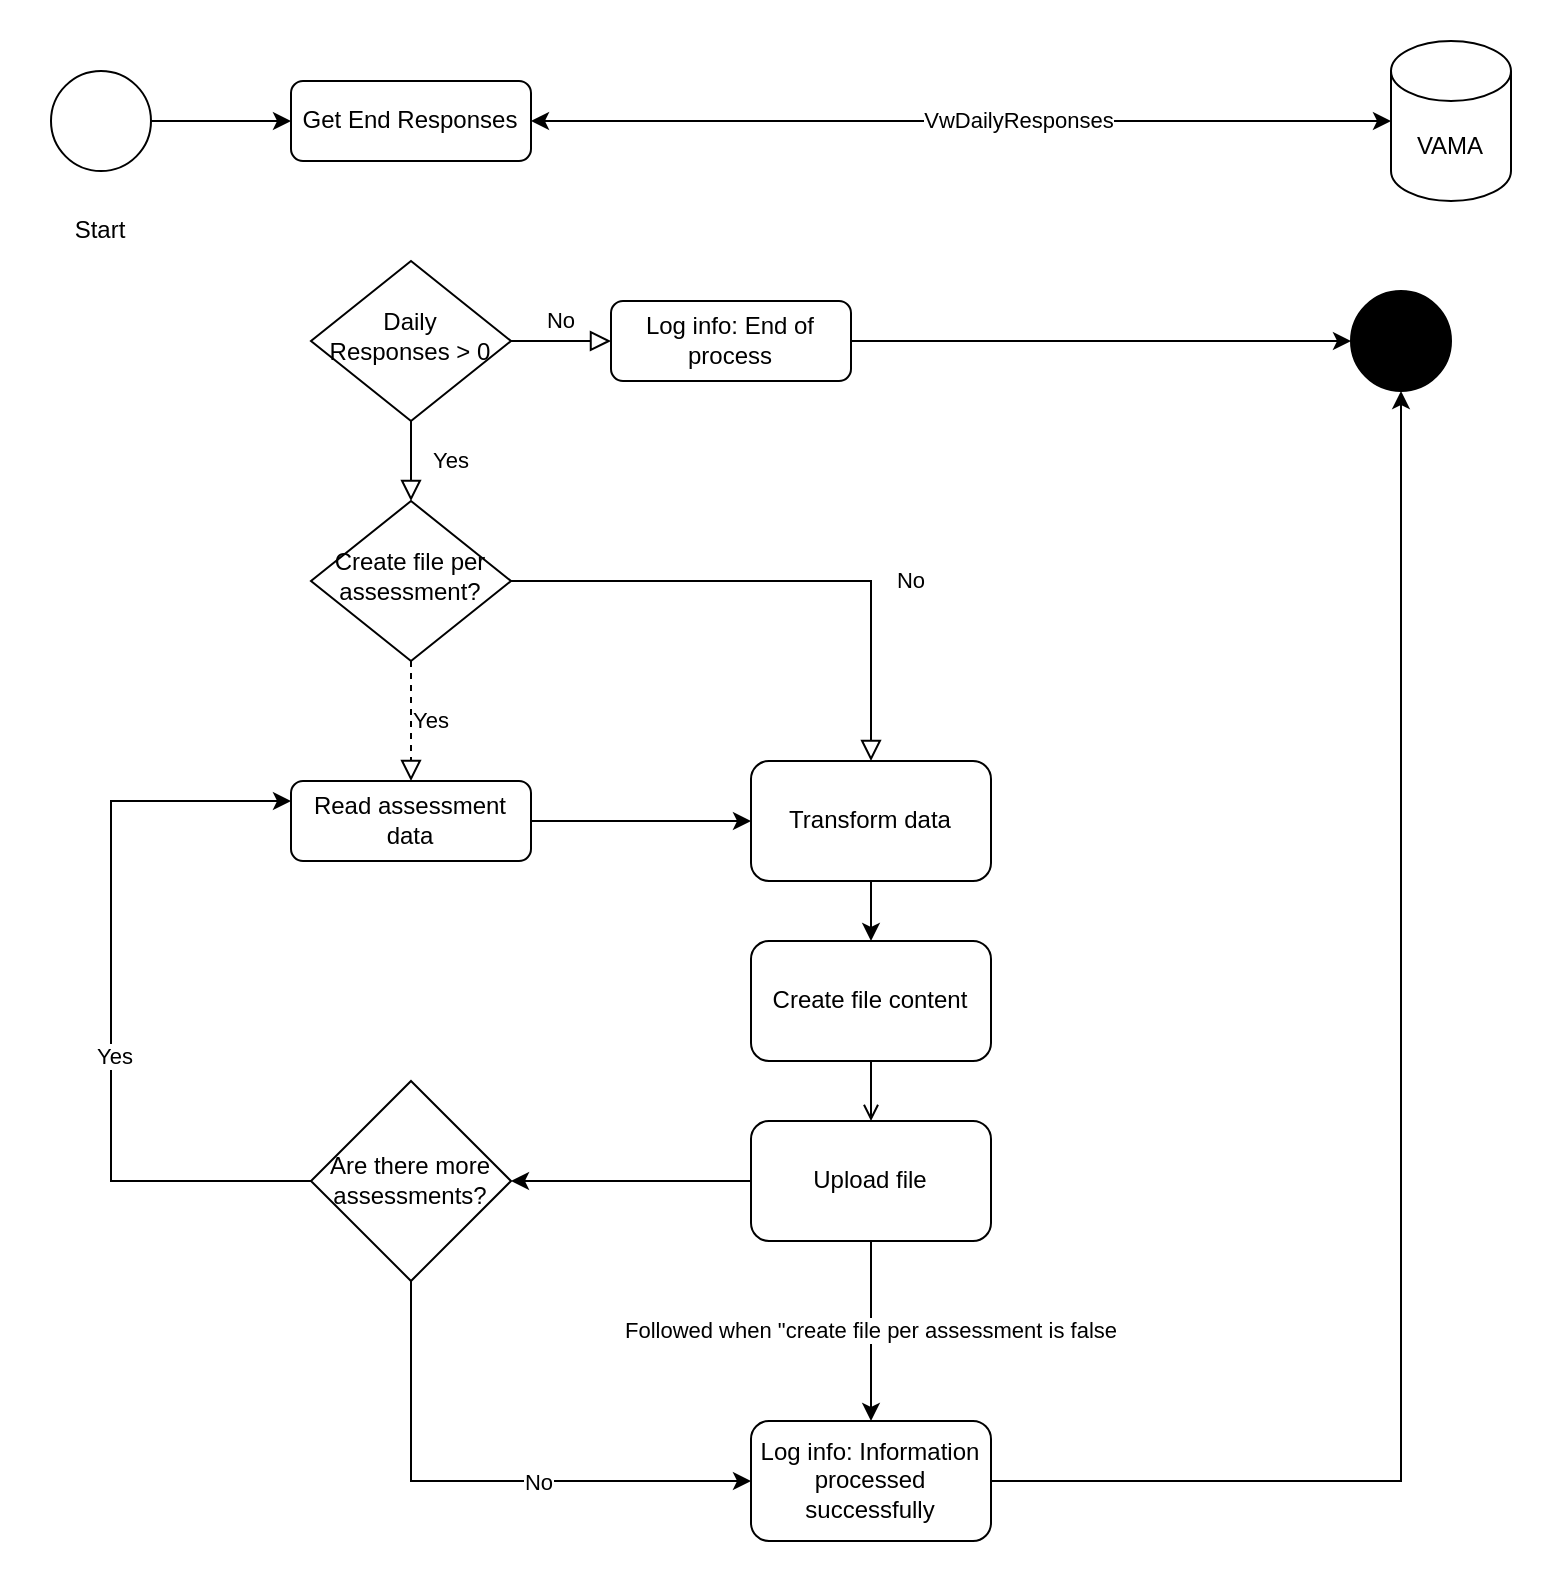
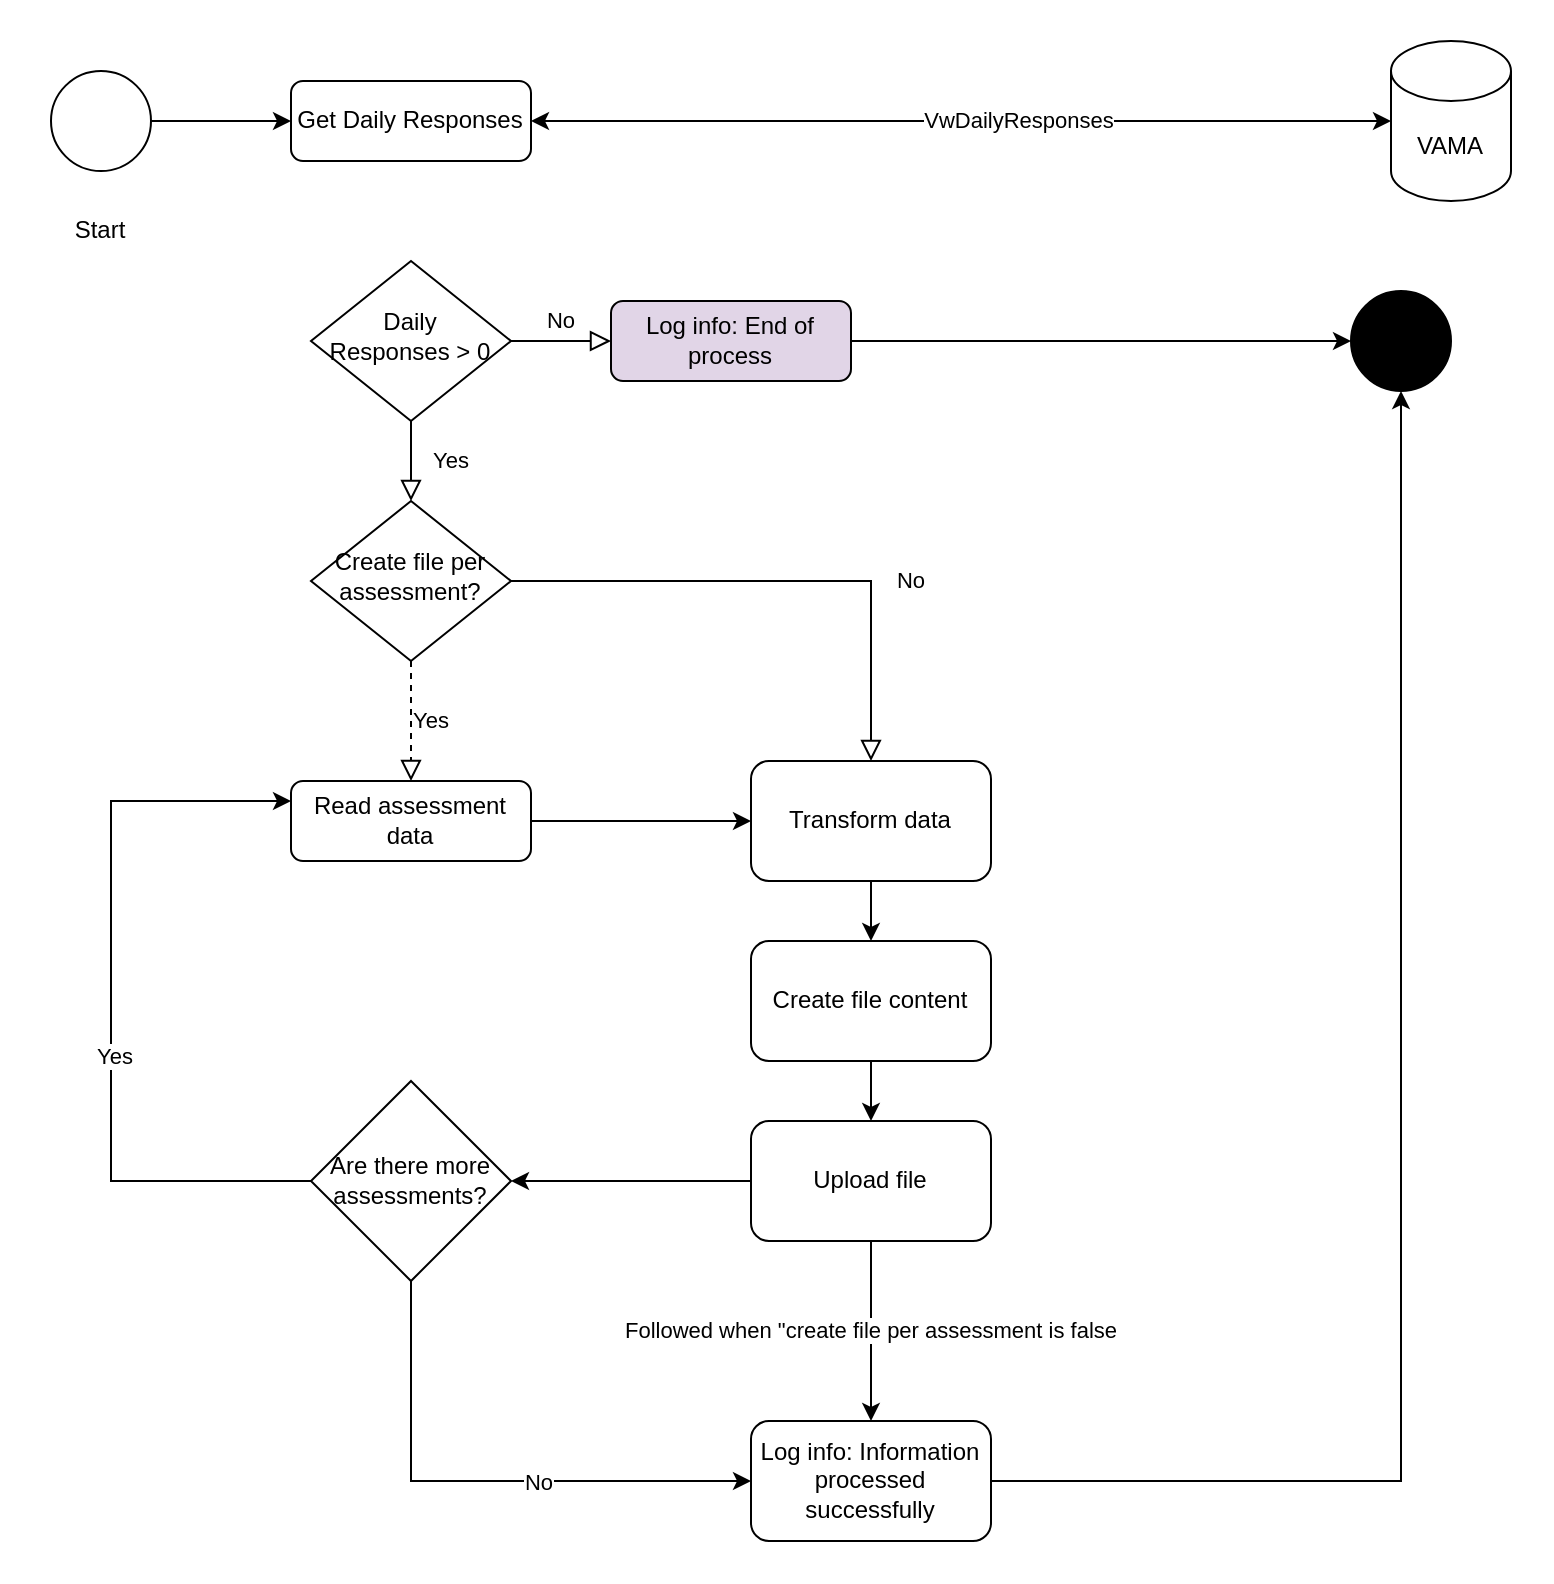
(411, 121) -> (411, 121)
(731, 341) -> (731, 341)
(871, 1109) -> (871, 1106)
